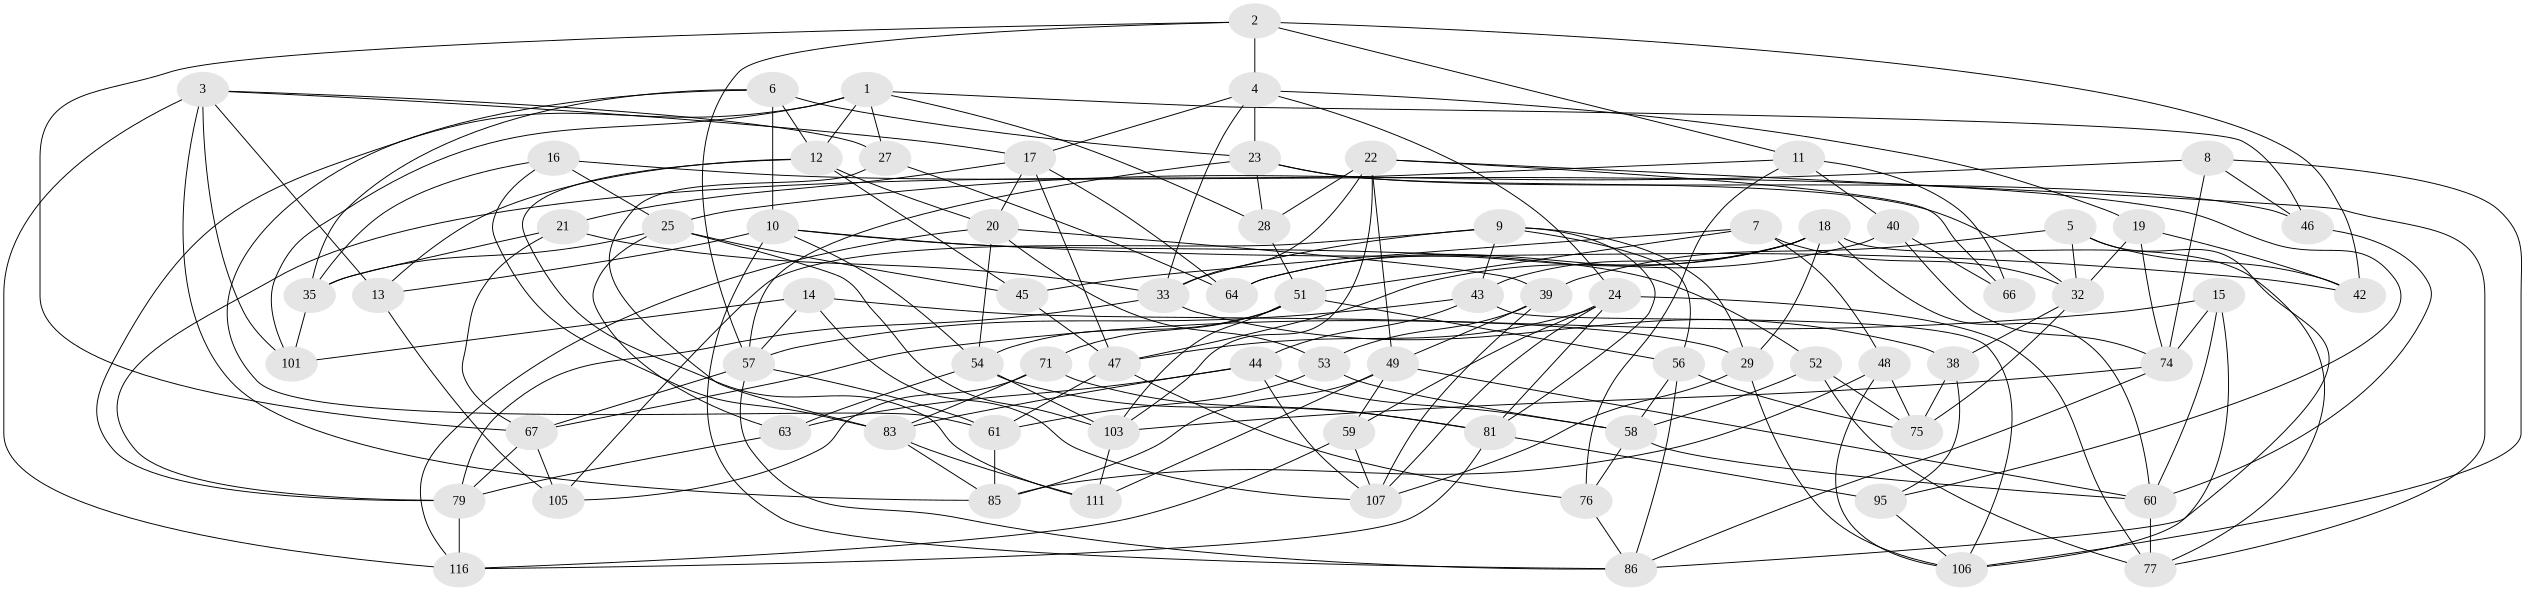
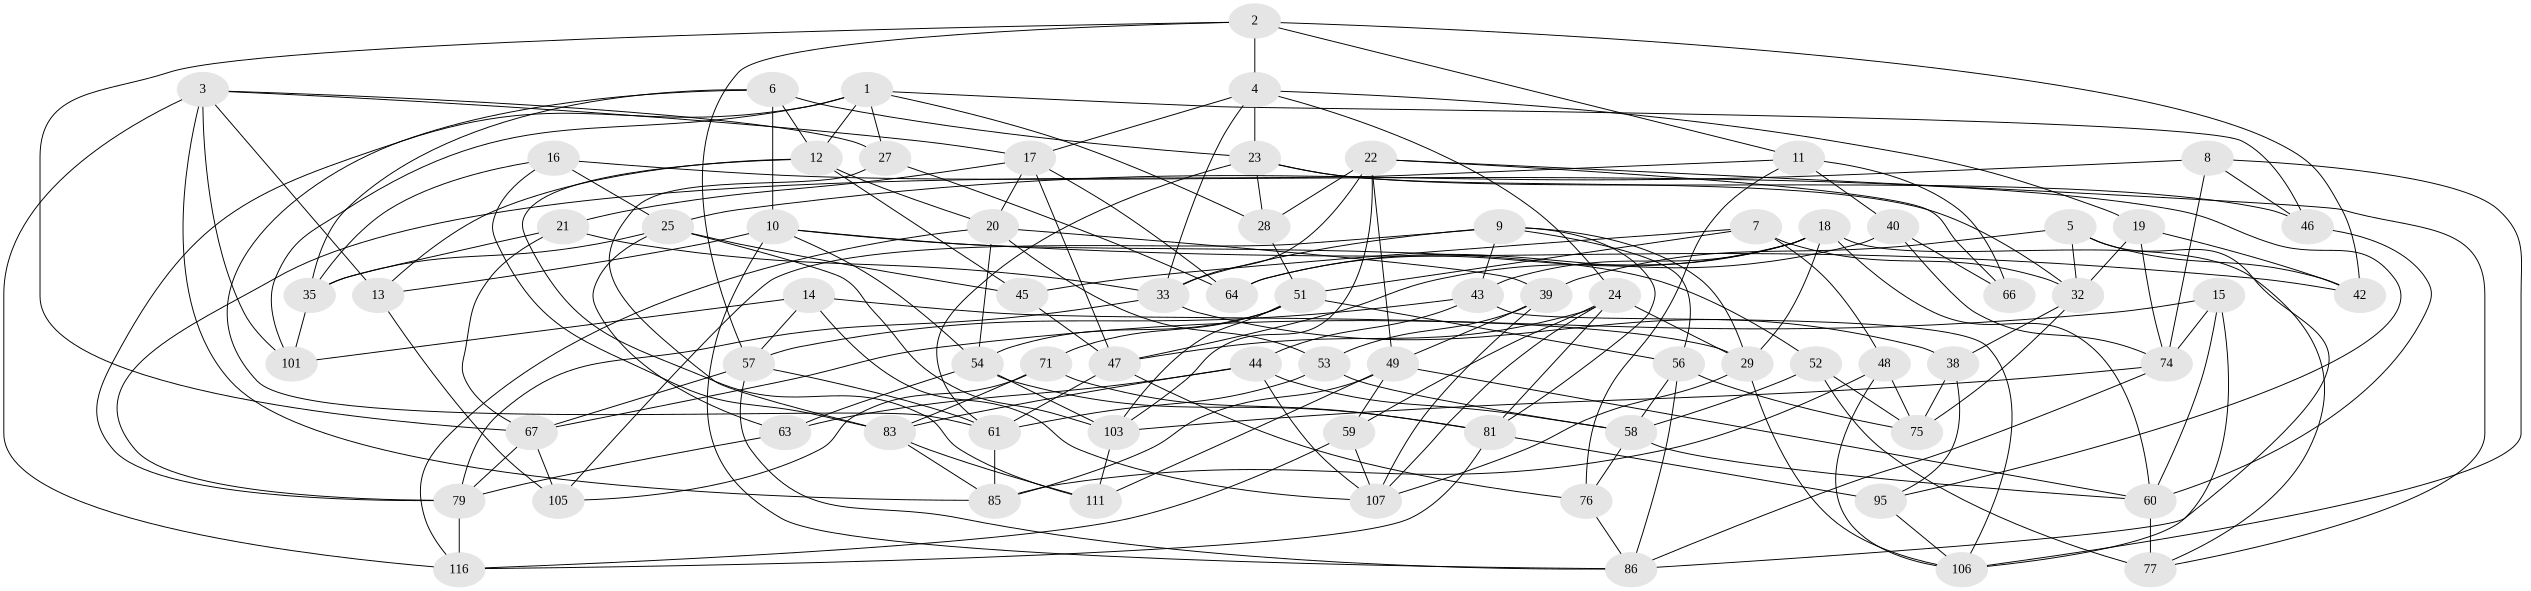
(959, 206) -> (1017, 256)
(1966, 330) -> (1695, 337)
